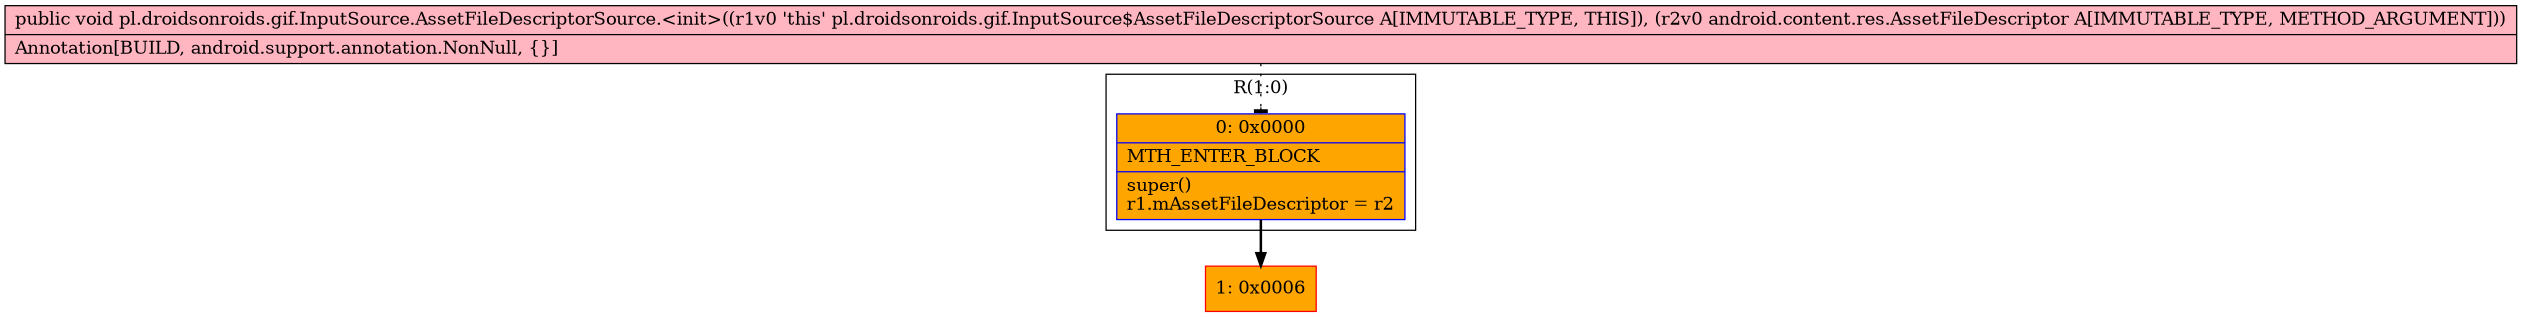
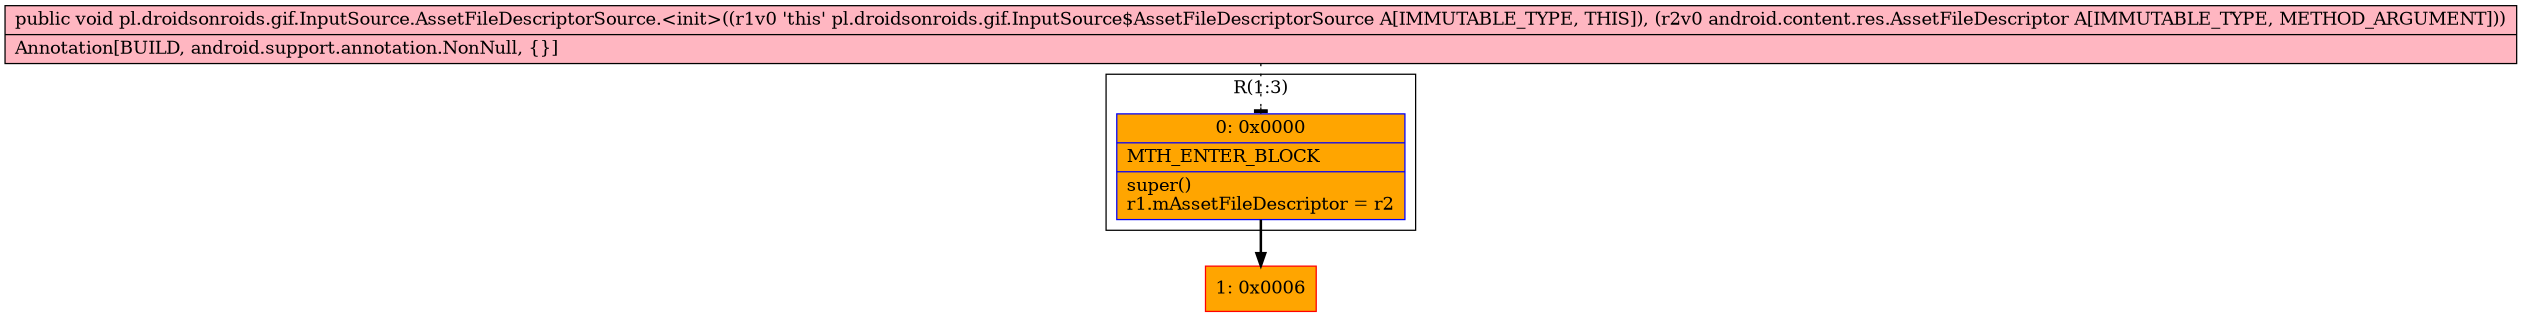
(1261, 89) -> (1261, 89)
